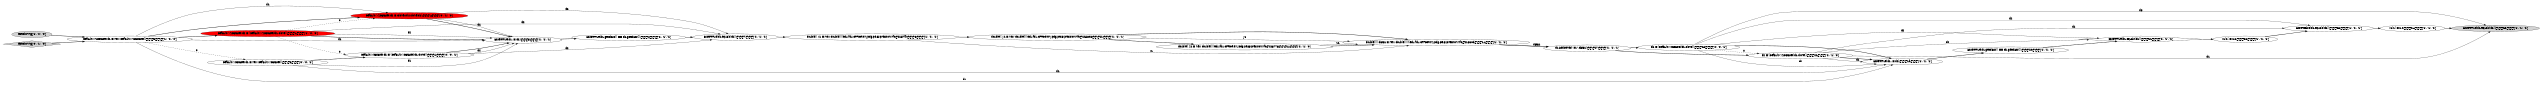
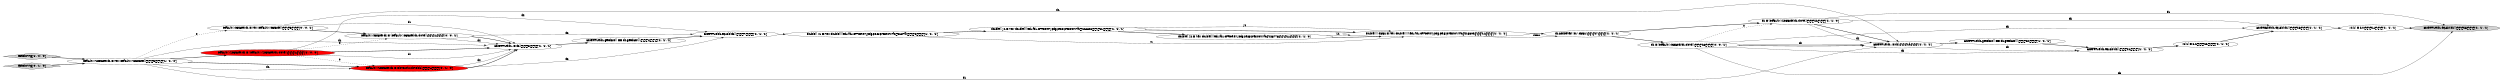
(32, 34) -> (32, 56)
(2141, 39) -> (2119, 50)
(1955, 44) -> (2001, 50)
